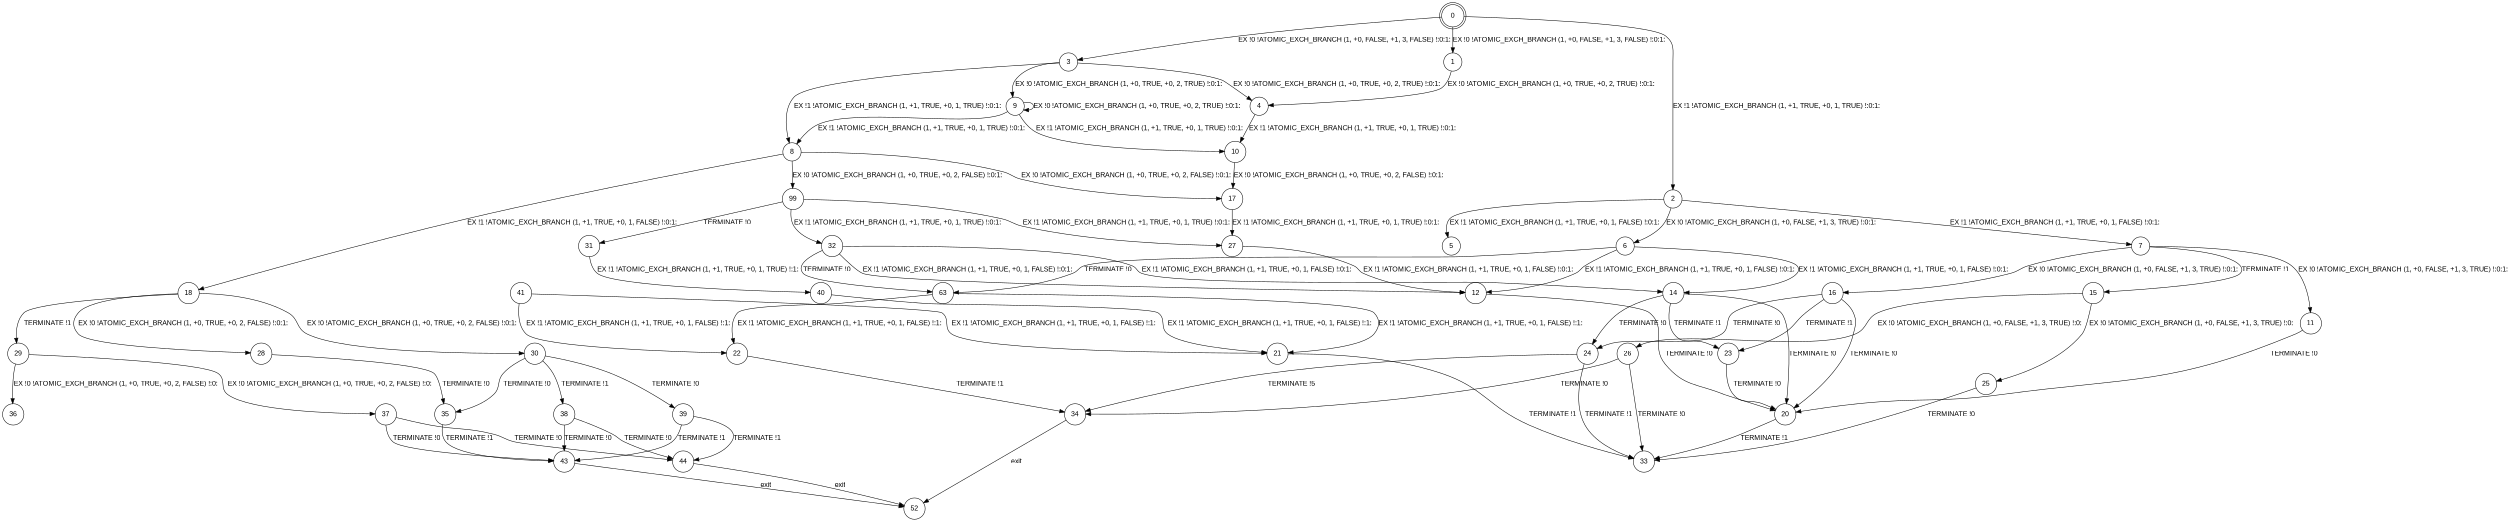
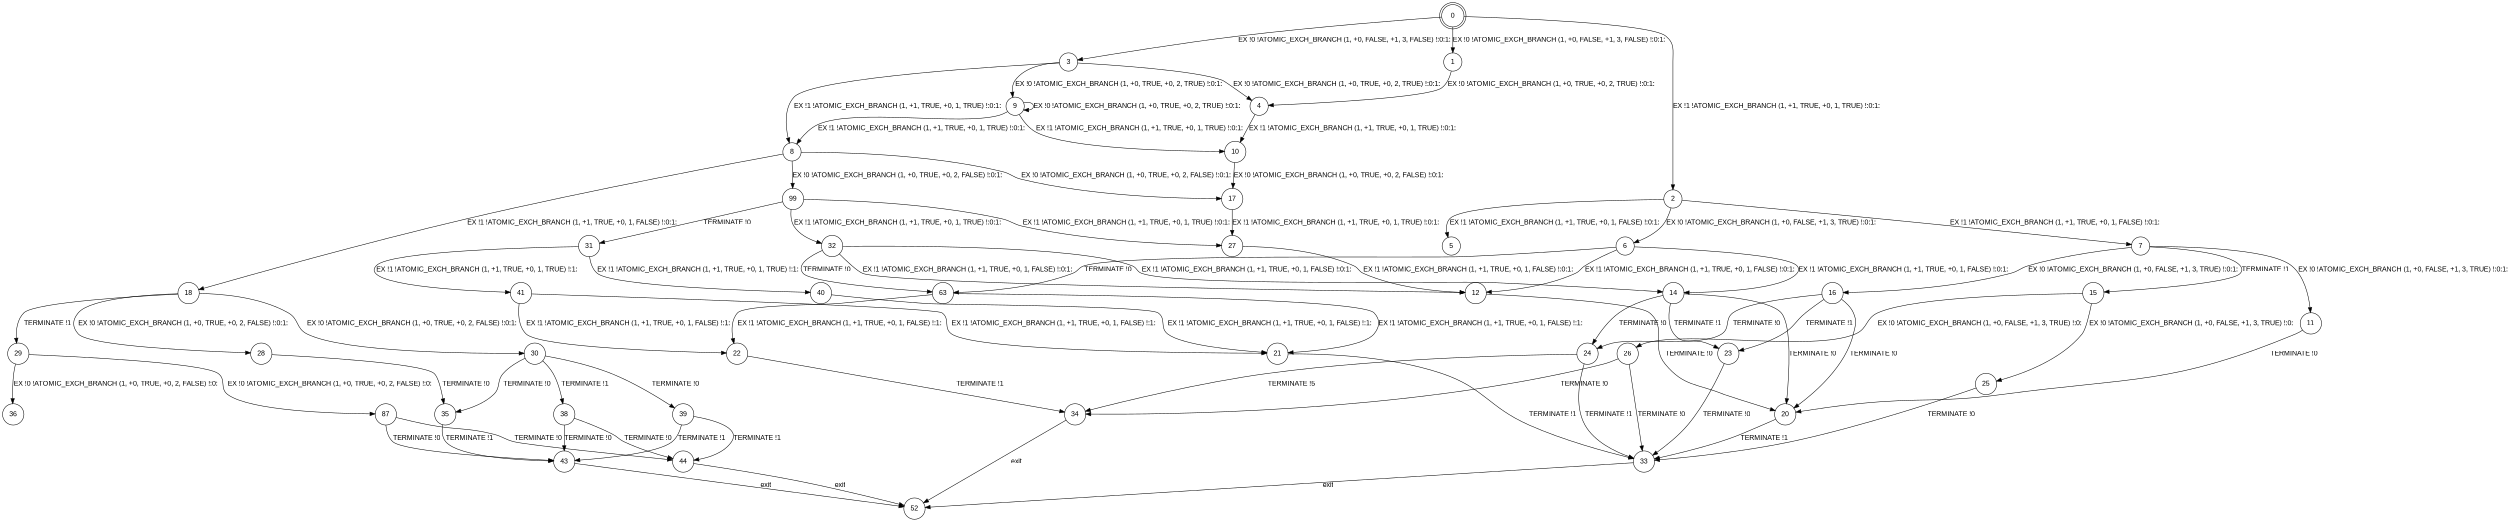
none -> (407, 257)
(1733, 394) -> (1697, 413)
(386, 414) -> (386, 414)
none -> (1282, 485)
